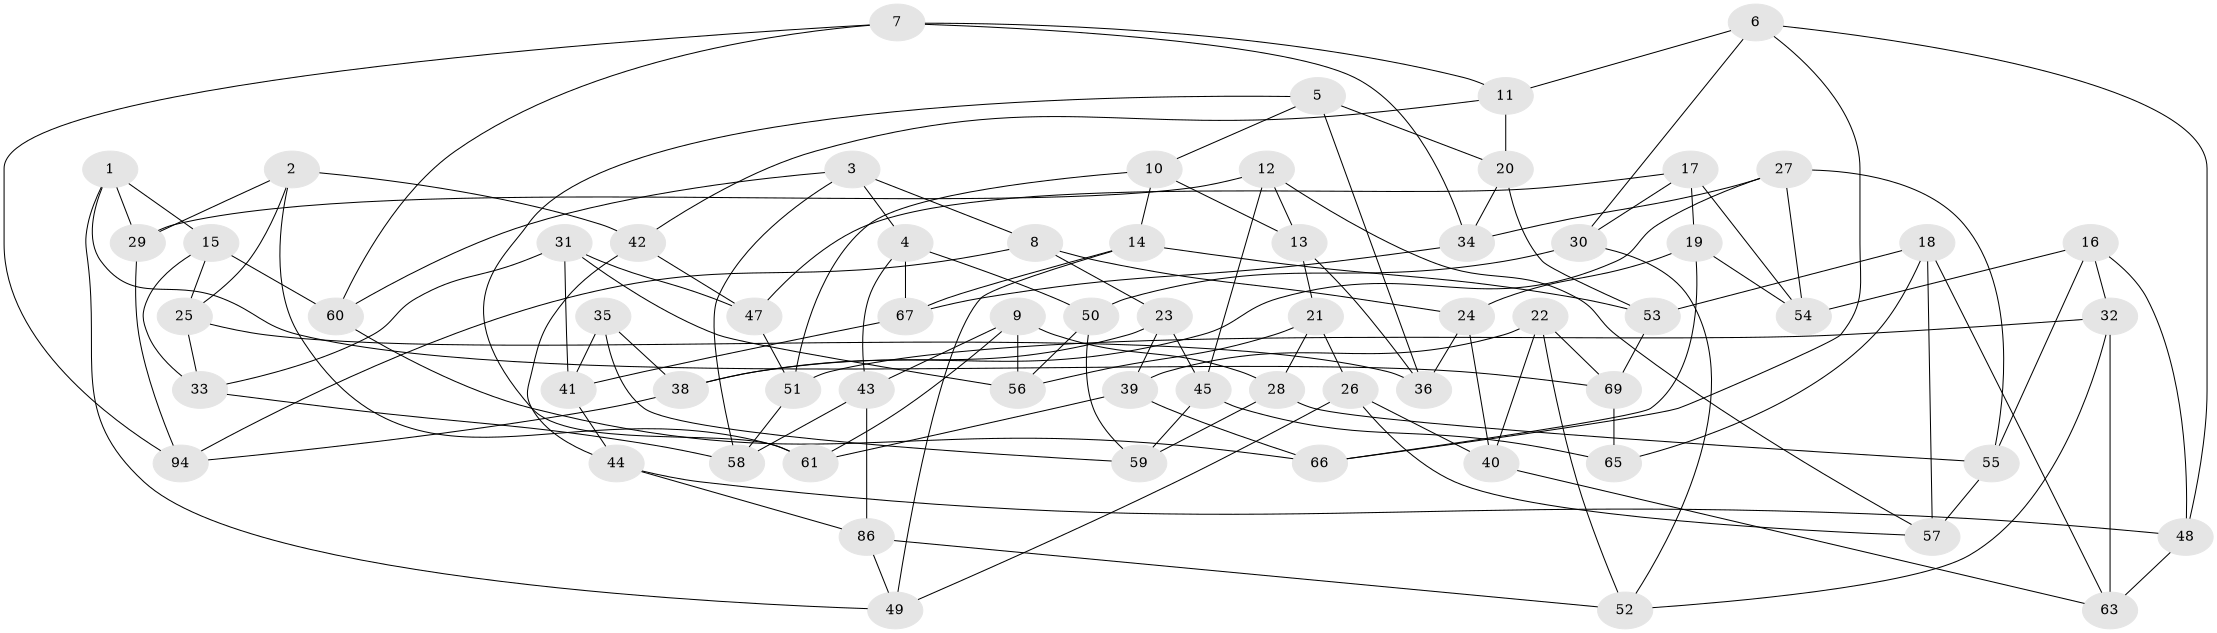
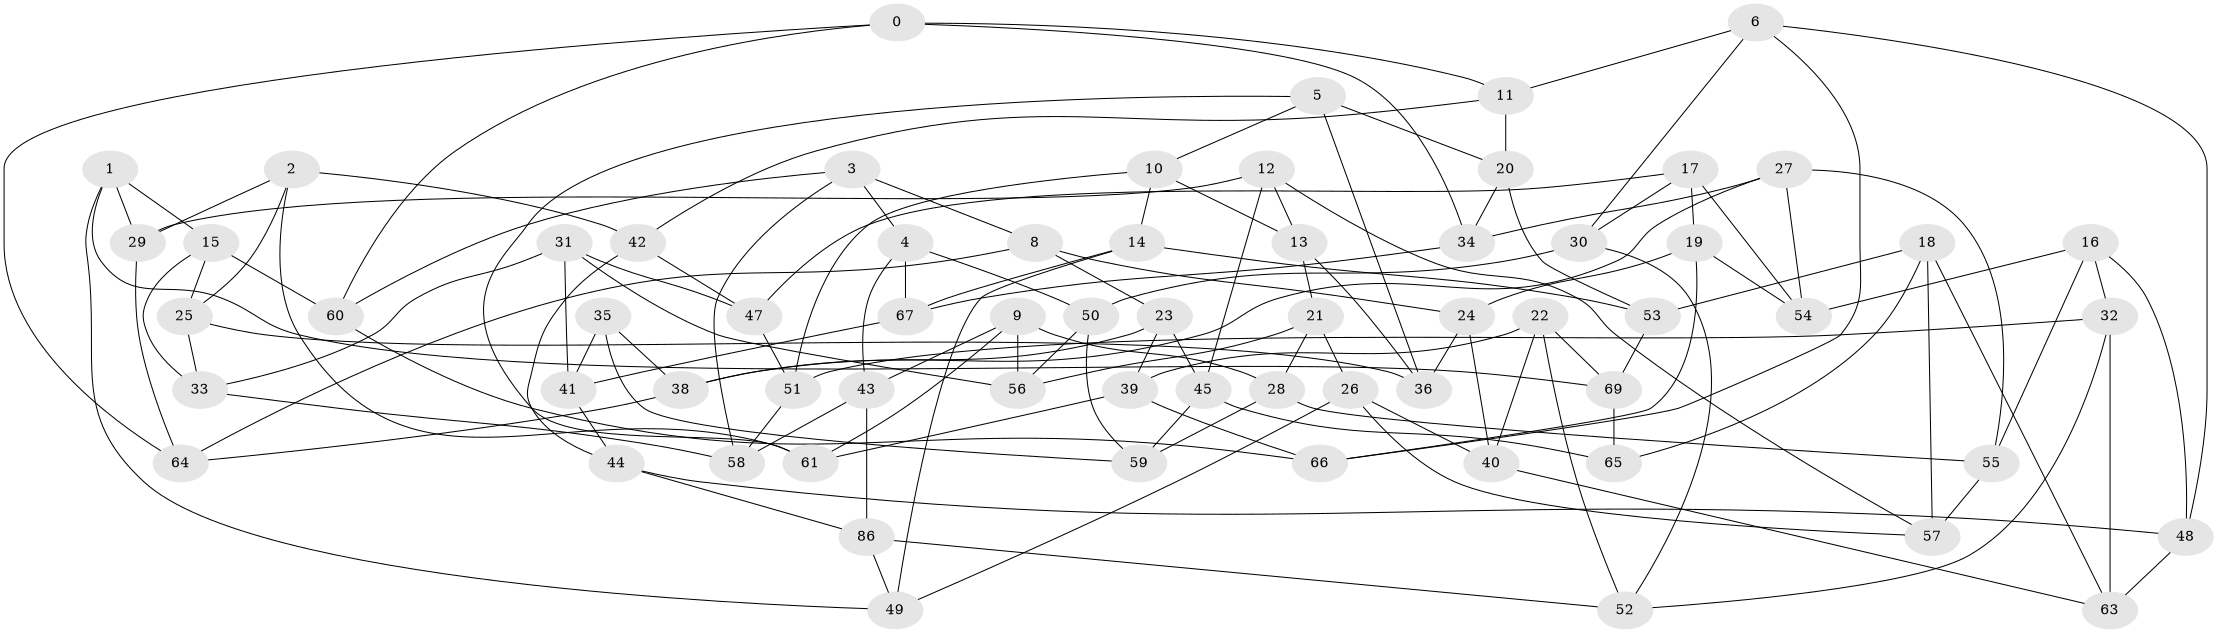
(897, 22) -> (897, 22)
(181, 463) -> (181, 463)
